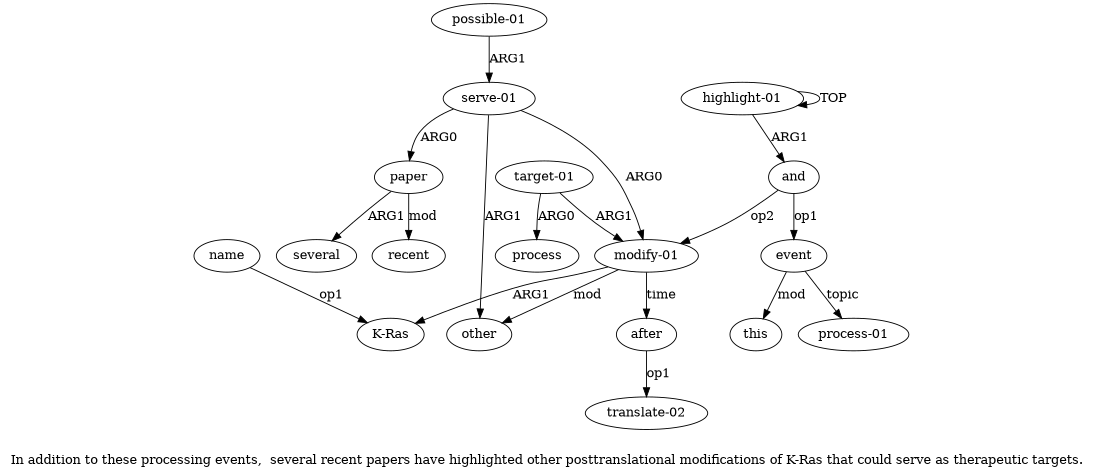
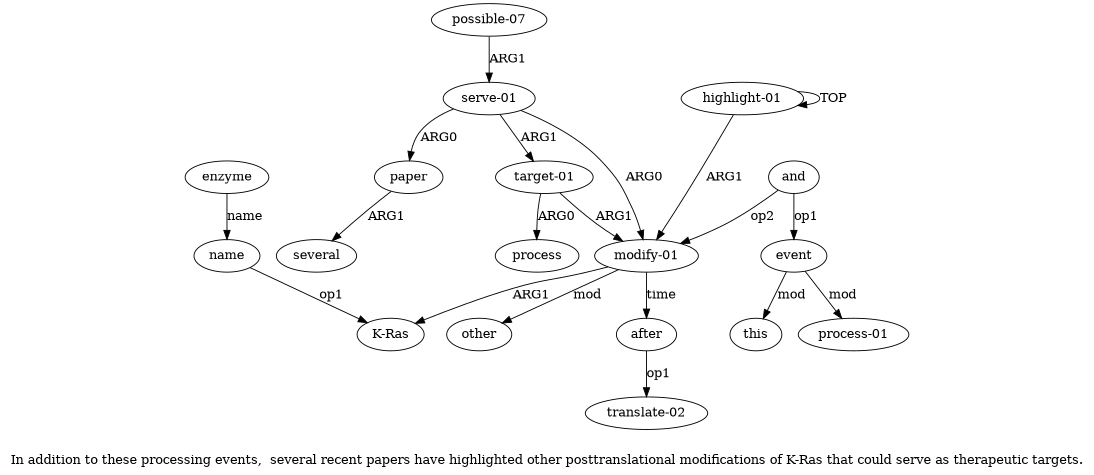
(489, 20) -> (489, 20)
(766, 134) -> (698, 174)
none -> (227, 177)
(484, 212) -> (514, 134)
(409, 256) -> none
(843, 295) -> (843, 295)
